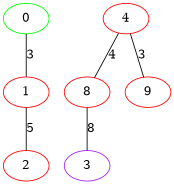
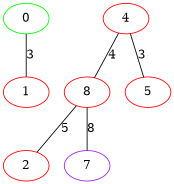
(148, 92) -> (148, 92)
(26, 129) -> (57, 129)
(87, 166) -> (87, 166)
